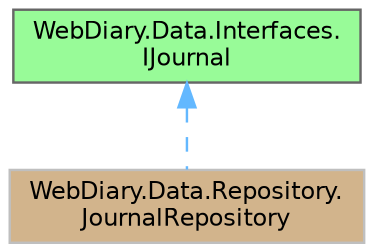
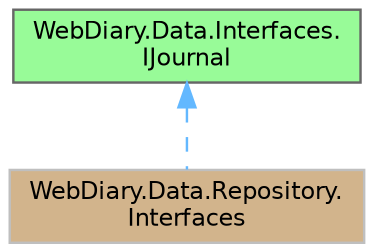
(187, 206) -> (187, 206)
